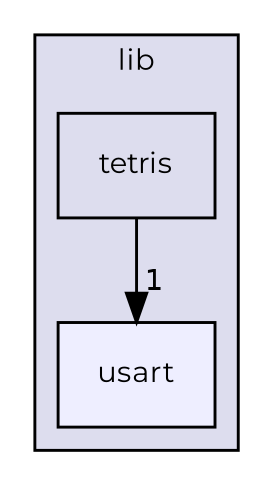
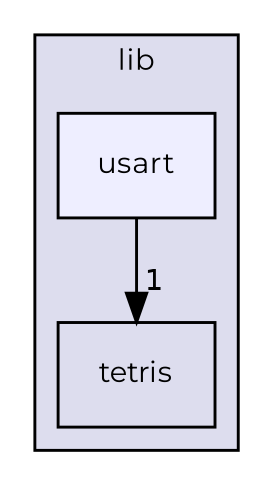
(137, 256) -> (137, 256)
